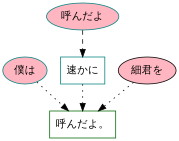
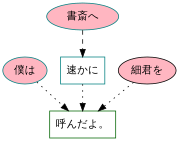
(83, 16) -> (83, 16)
